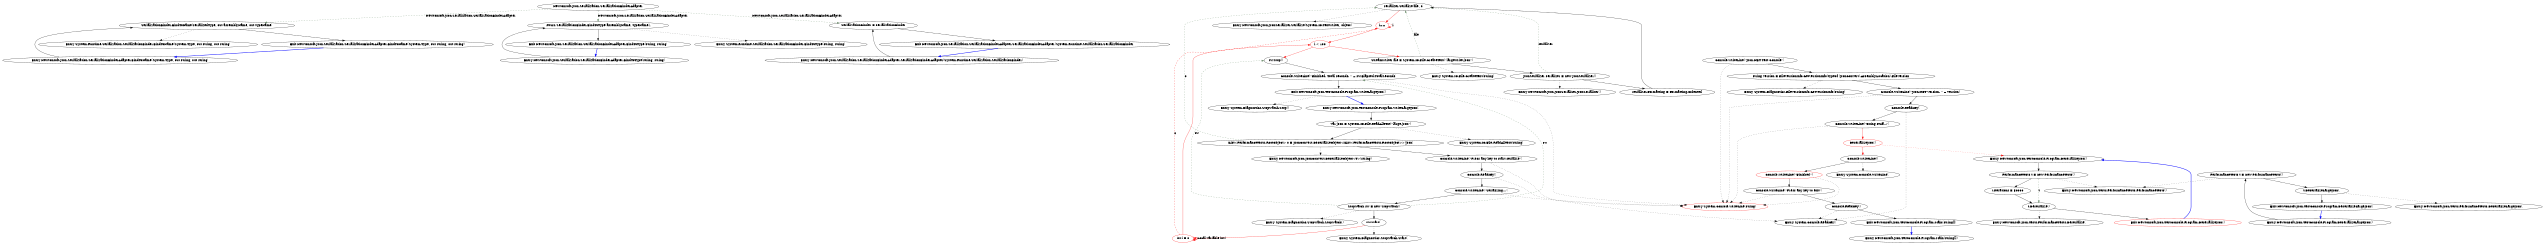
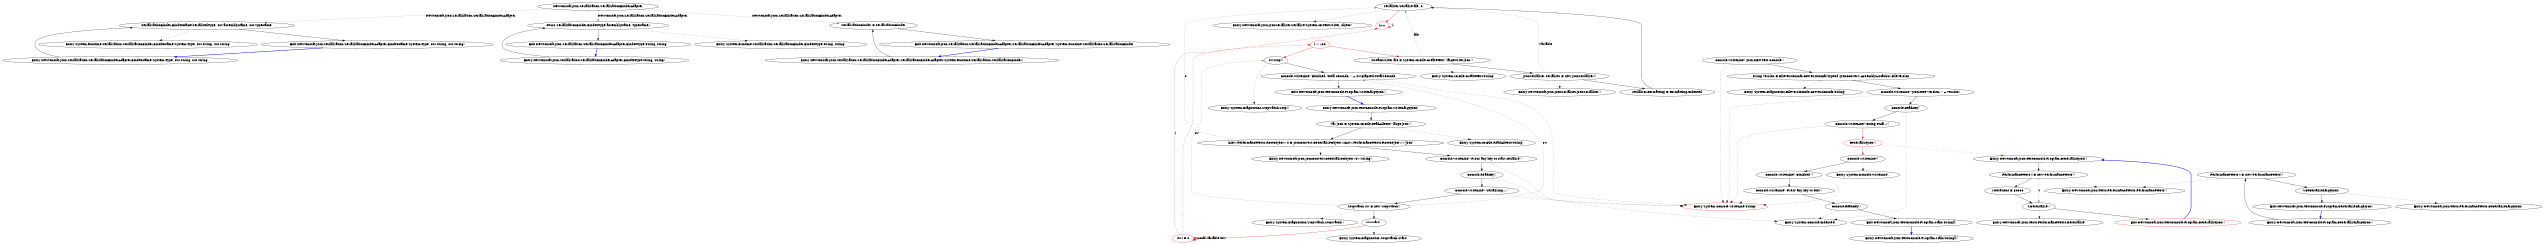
(1354, 36) -> none
(1546, 44) -> (1546, 44)
(1193, 89) -> (1193, 89)
(1298, 100) -> (1256, 80)
(1175, 134) -> (1175, 134)
(1789, 175) -> (1789, 175)
(1811, 223) -> (1811, 223)
